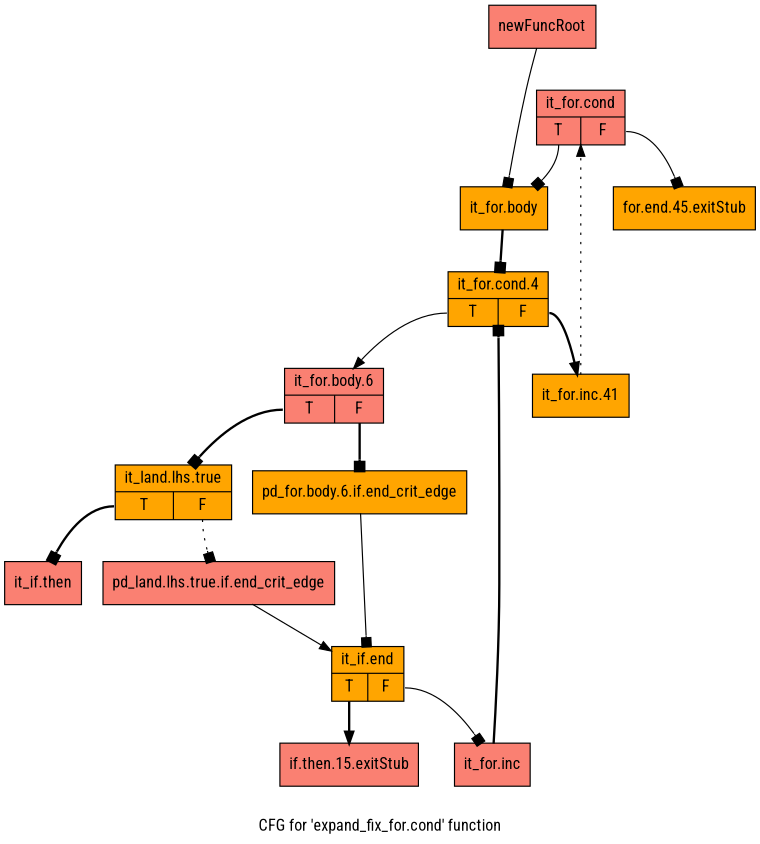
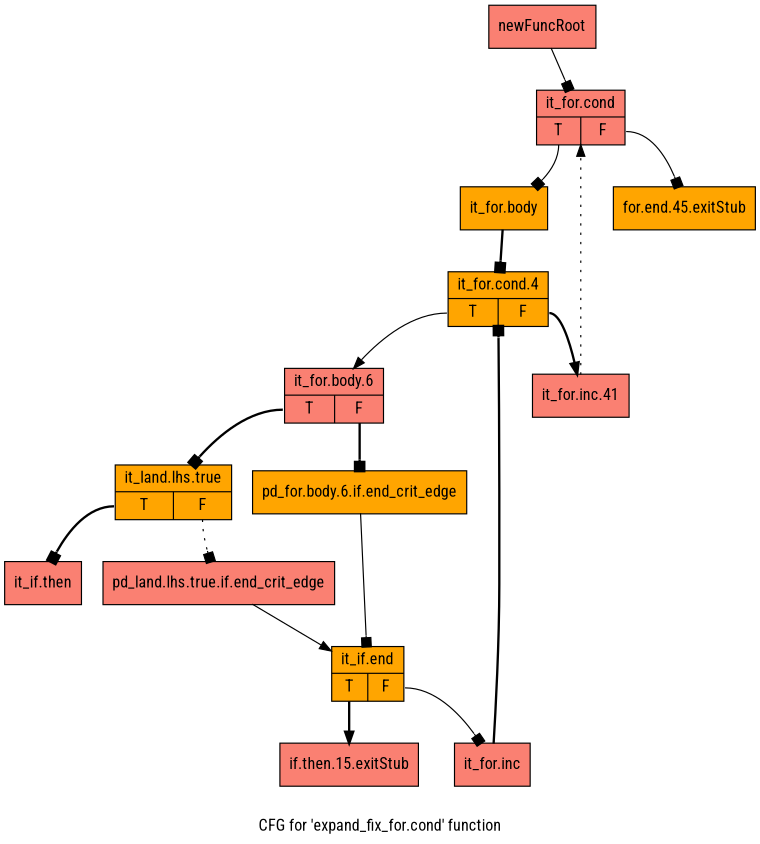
(522, 111) -> (558, 64)
(581, 396) -> (581, 396)
